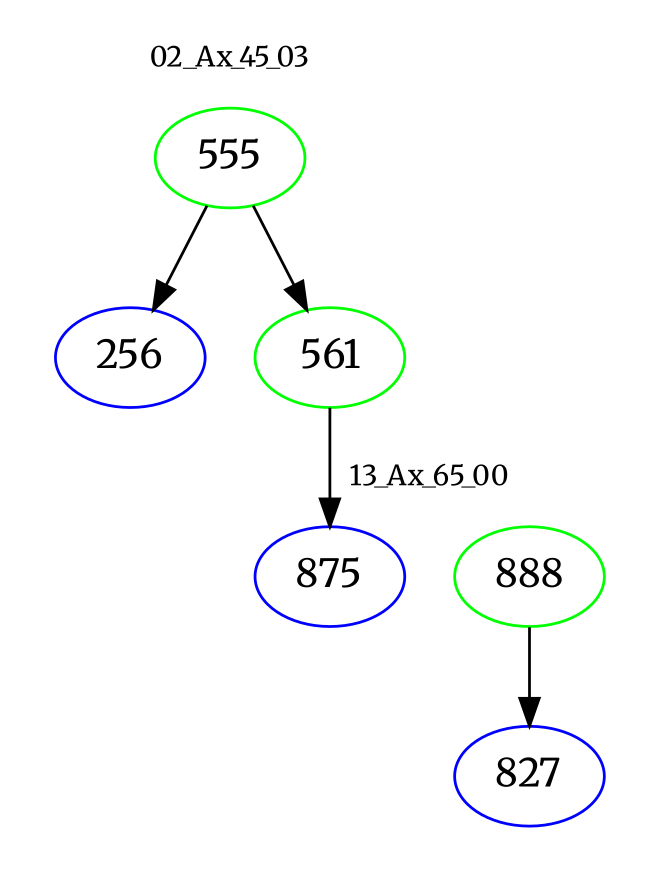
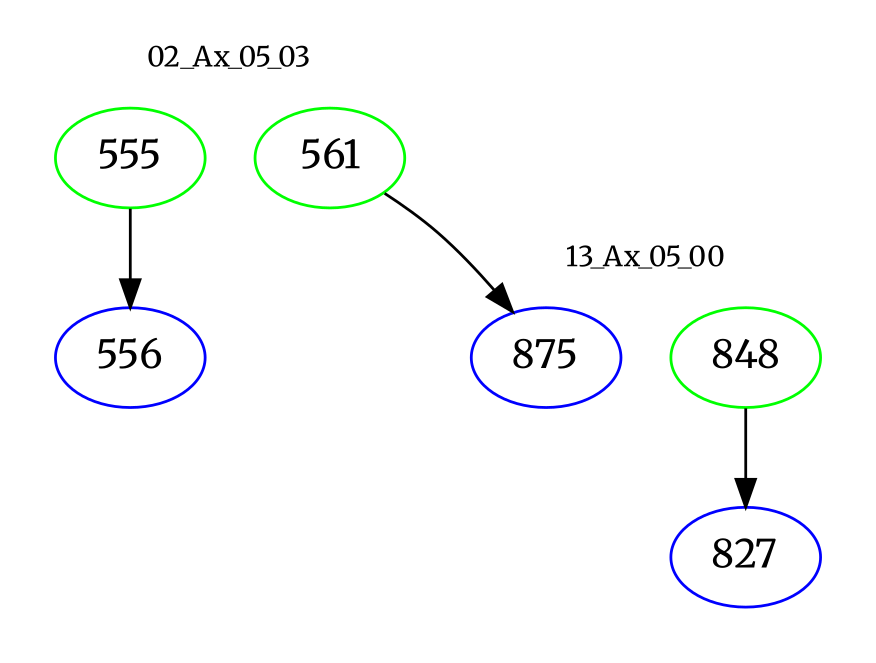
(230, 60) -> (230, 60)
(274, 245) -> none
(130, 358) -> (130, 358)
(430, 478) -> (646, 259)
(529, 577) -> (746, 358)
